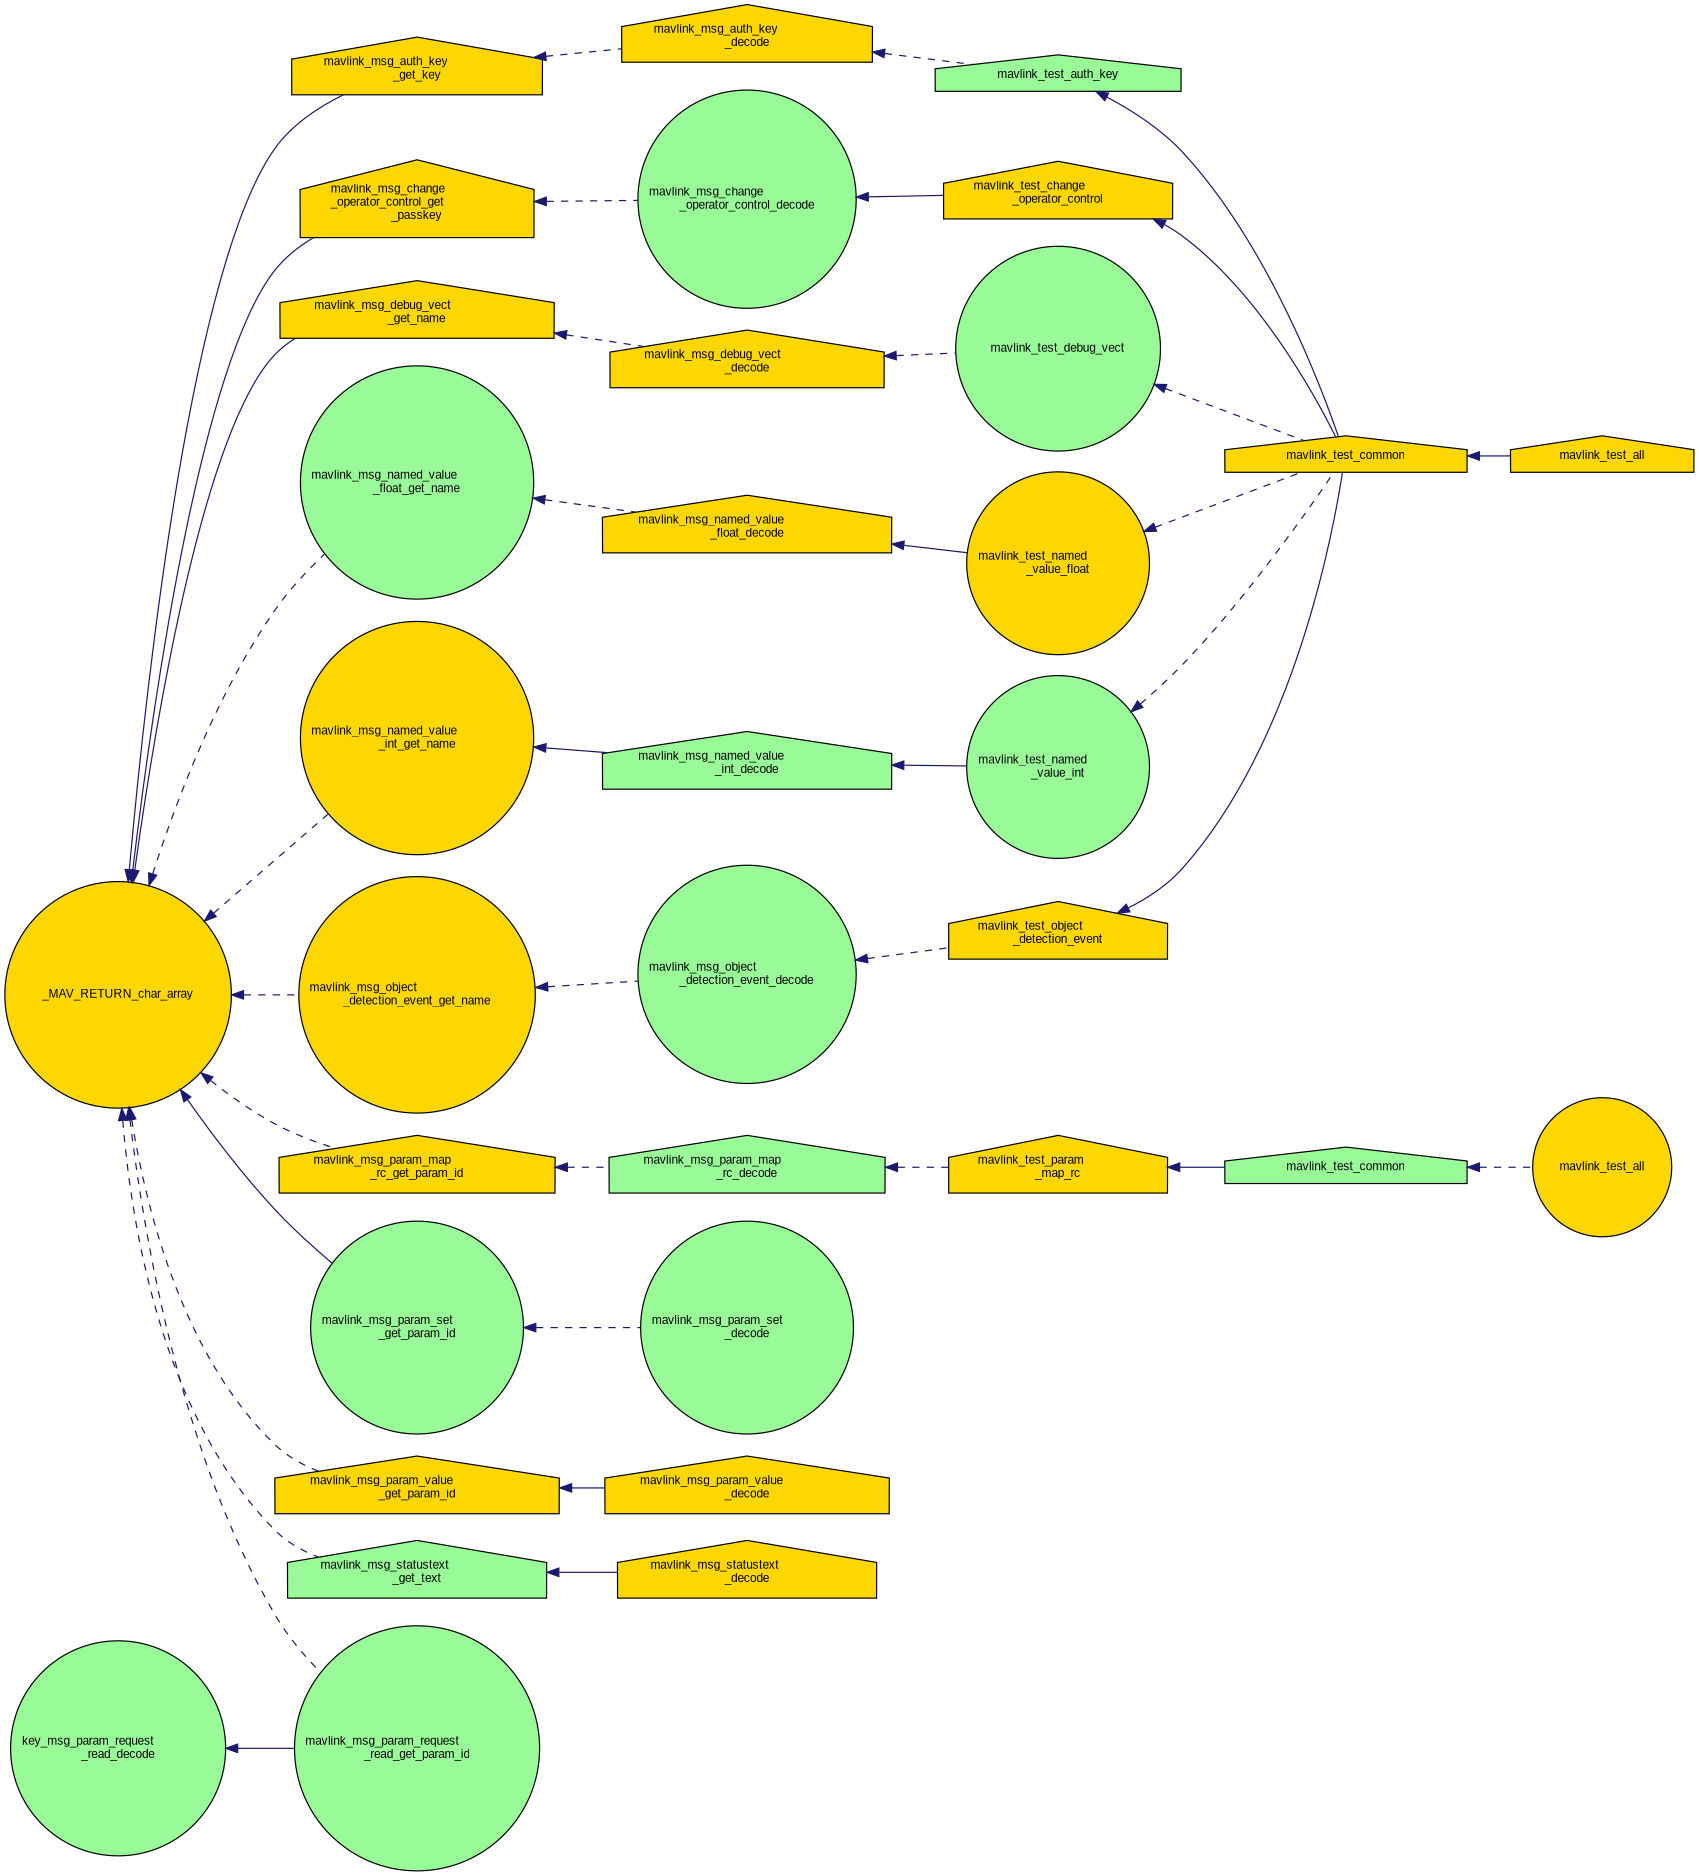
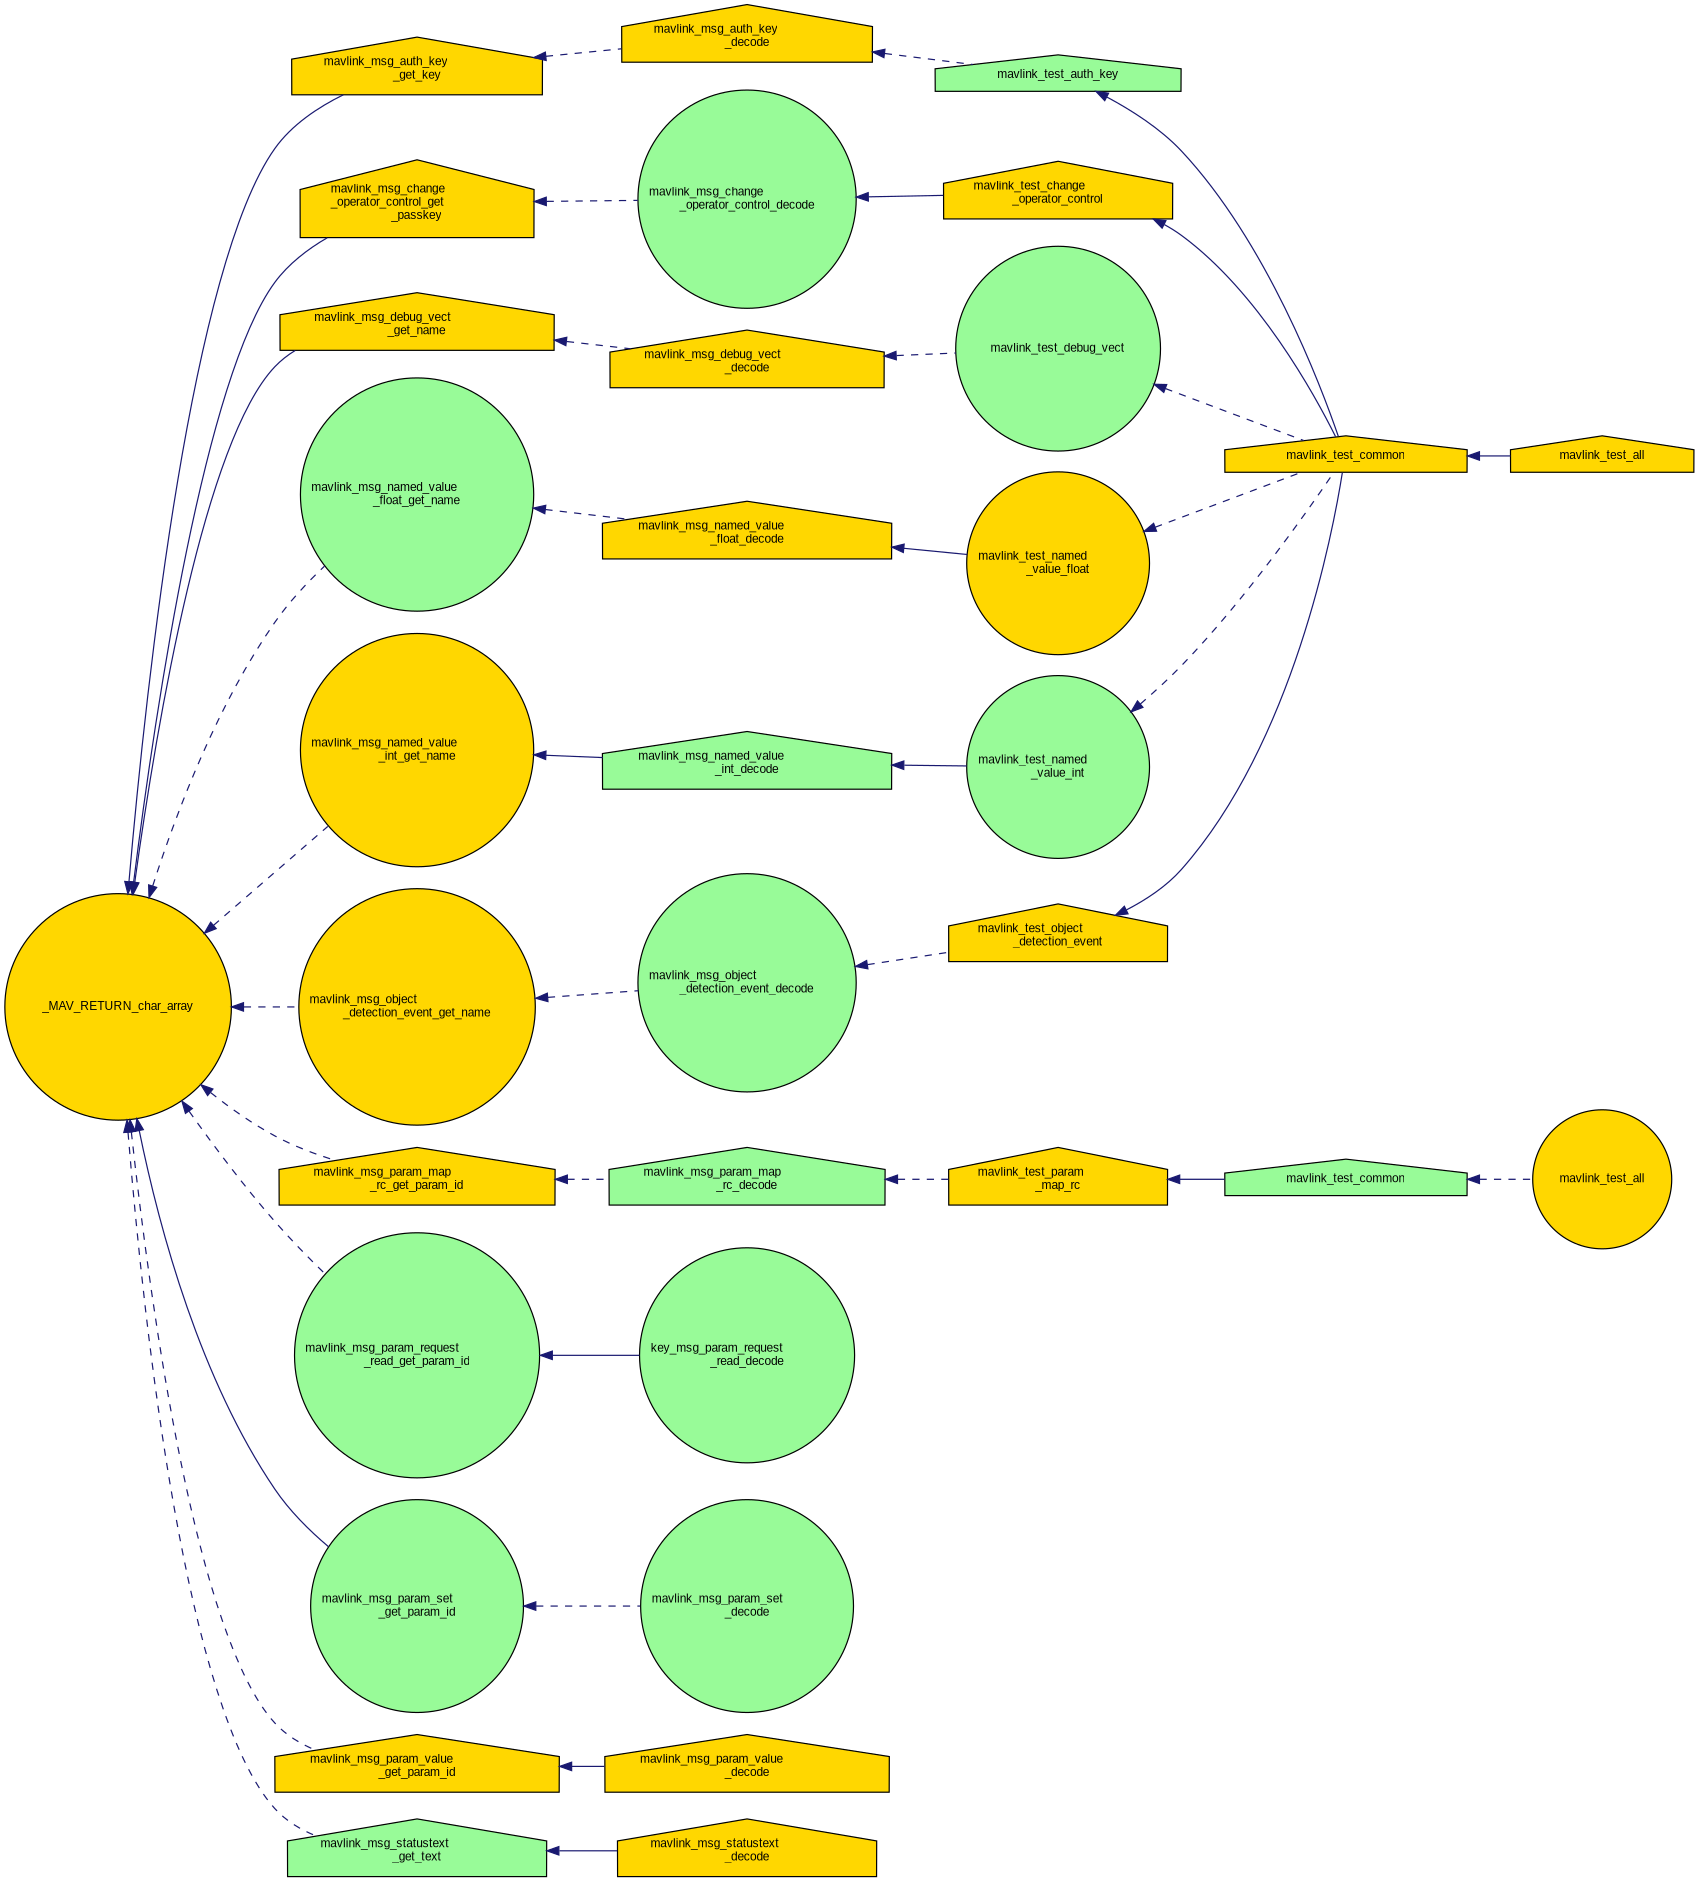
(266, 1748) -> (596, 1355)
